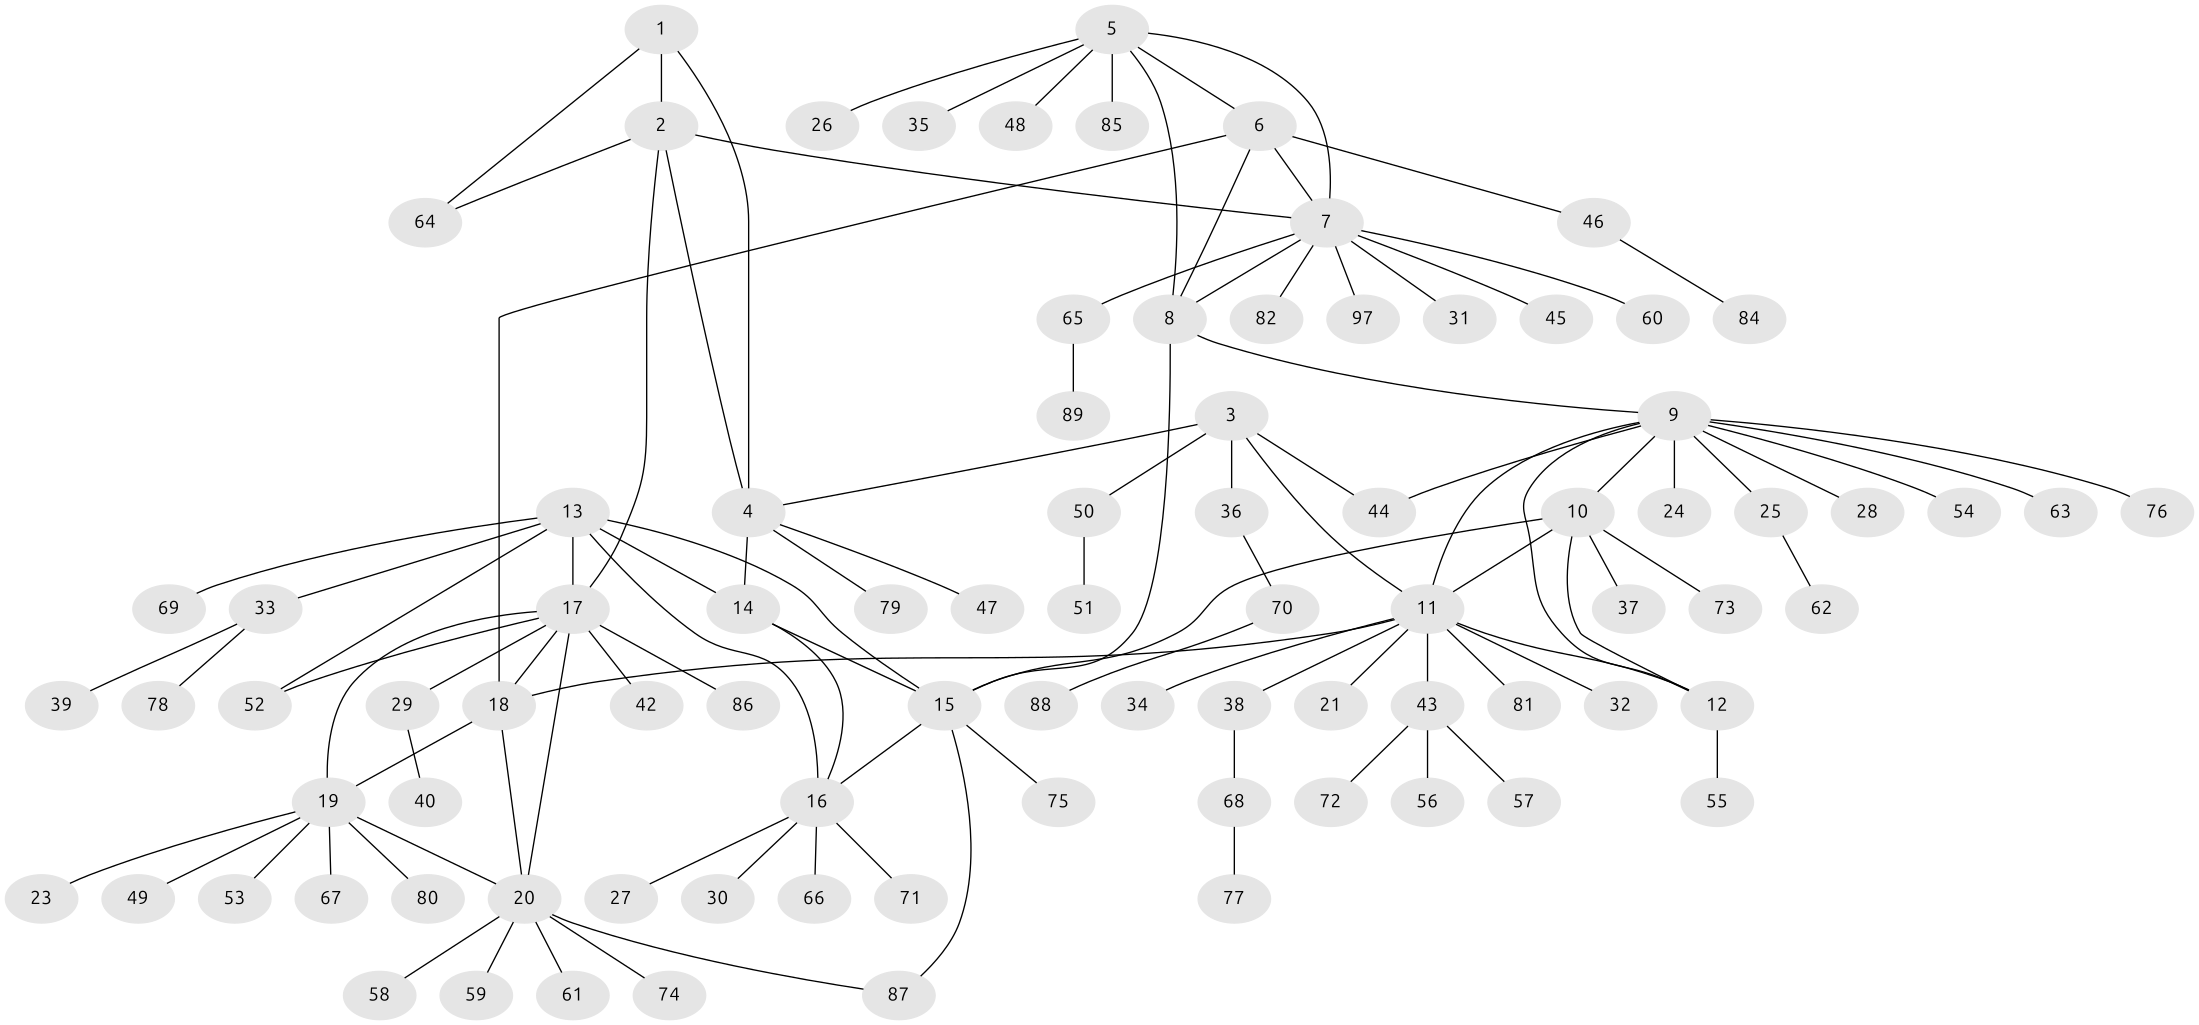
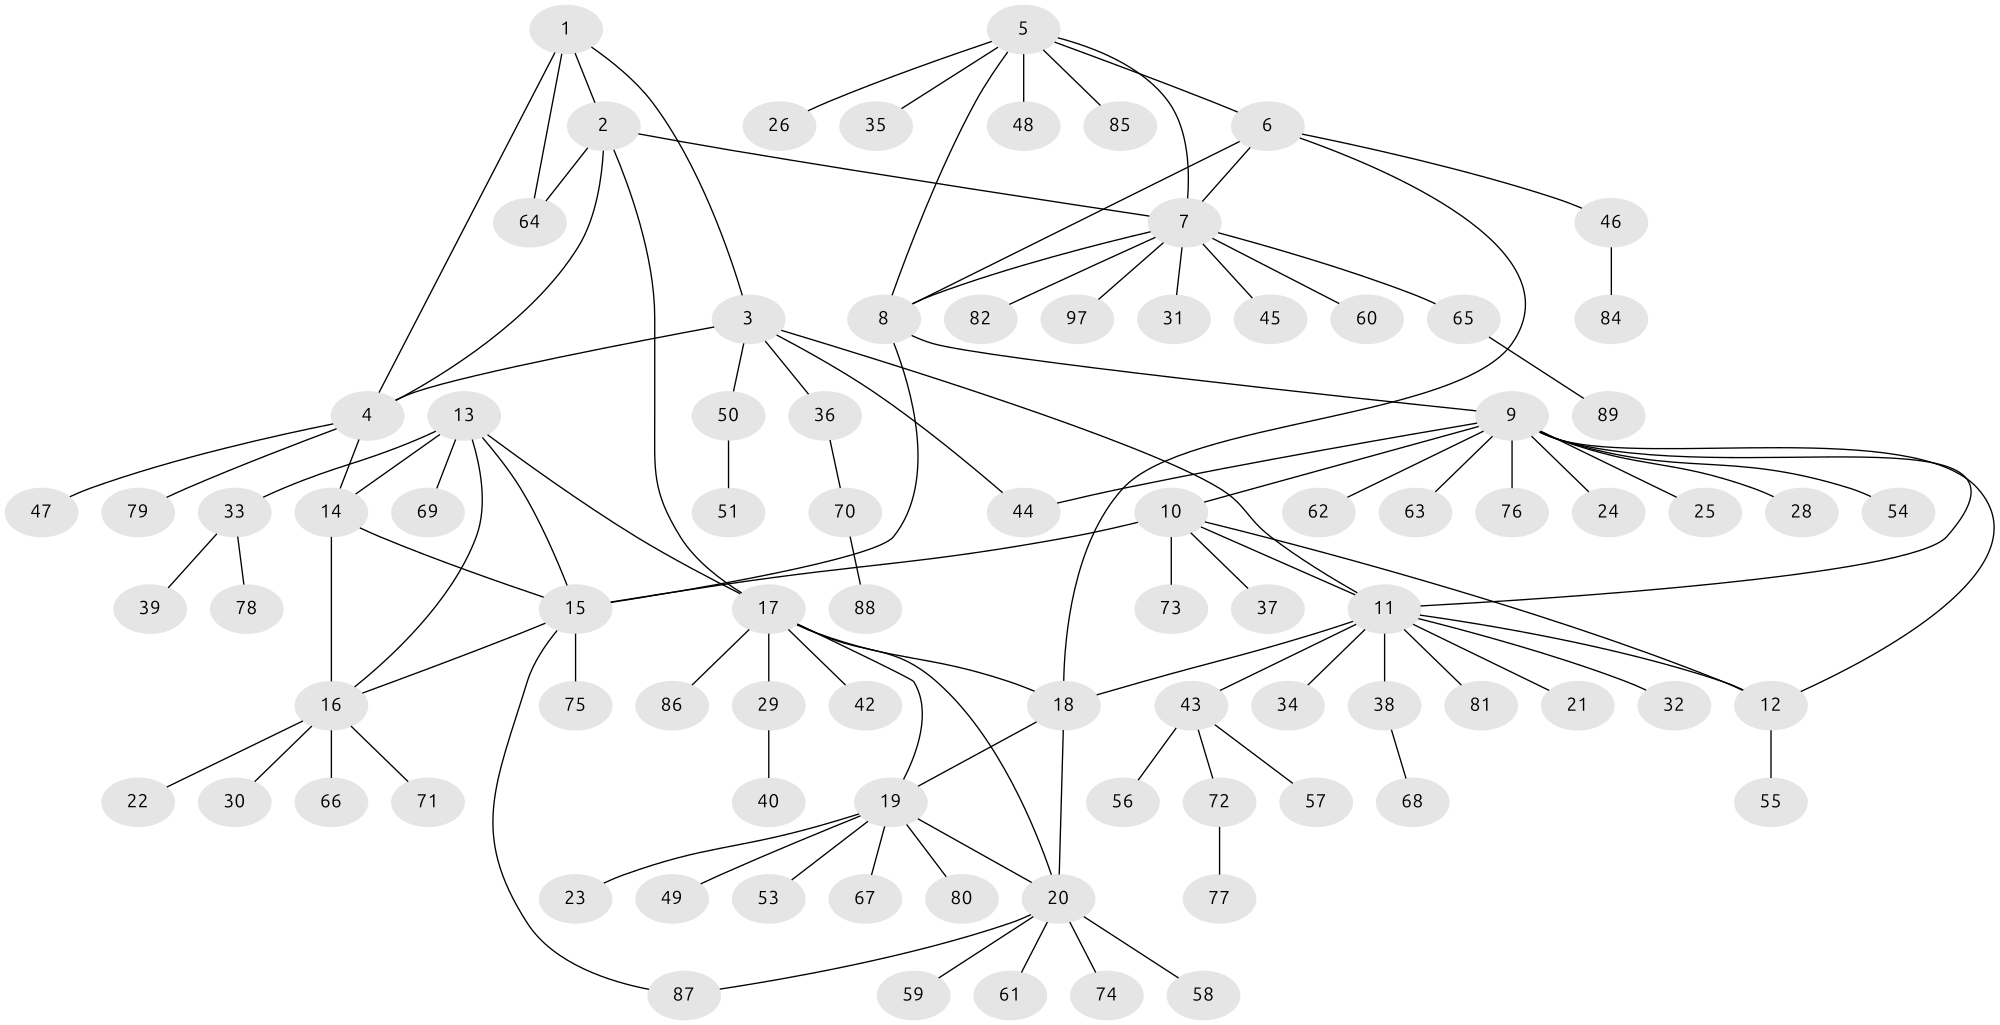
none -> (687, 158)
(1797, 561) -> (1416, 464)
(255, 706) -> none
(1234, 851) -> (1220, 851)
(621, 899) -> (138, 802)
